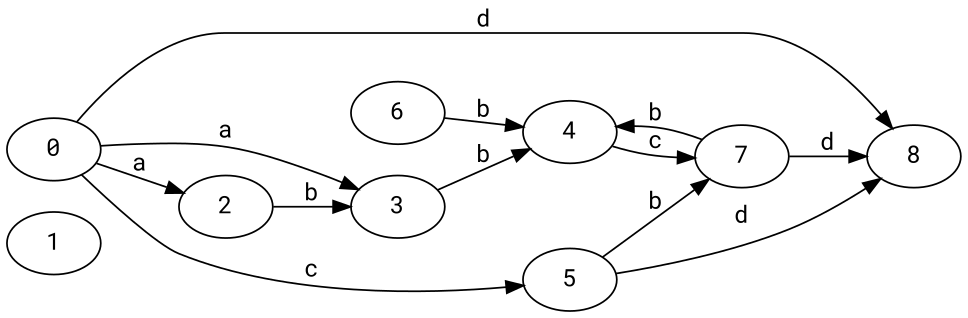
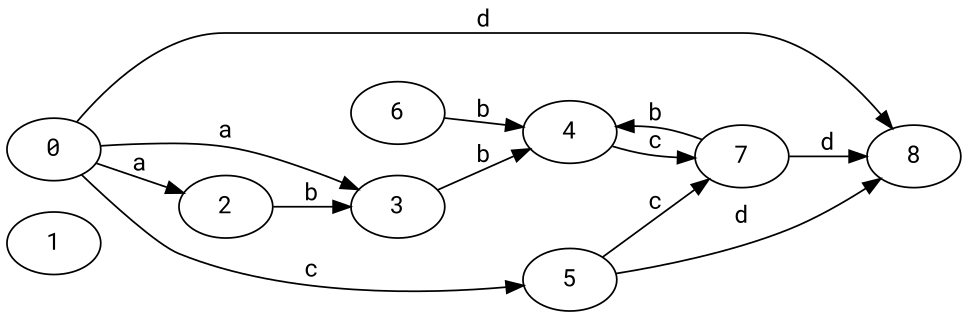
(656, 202) -> (656, 202)
